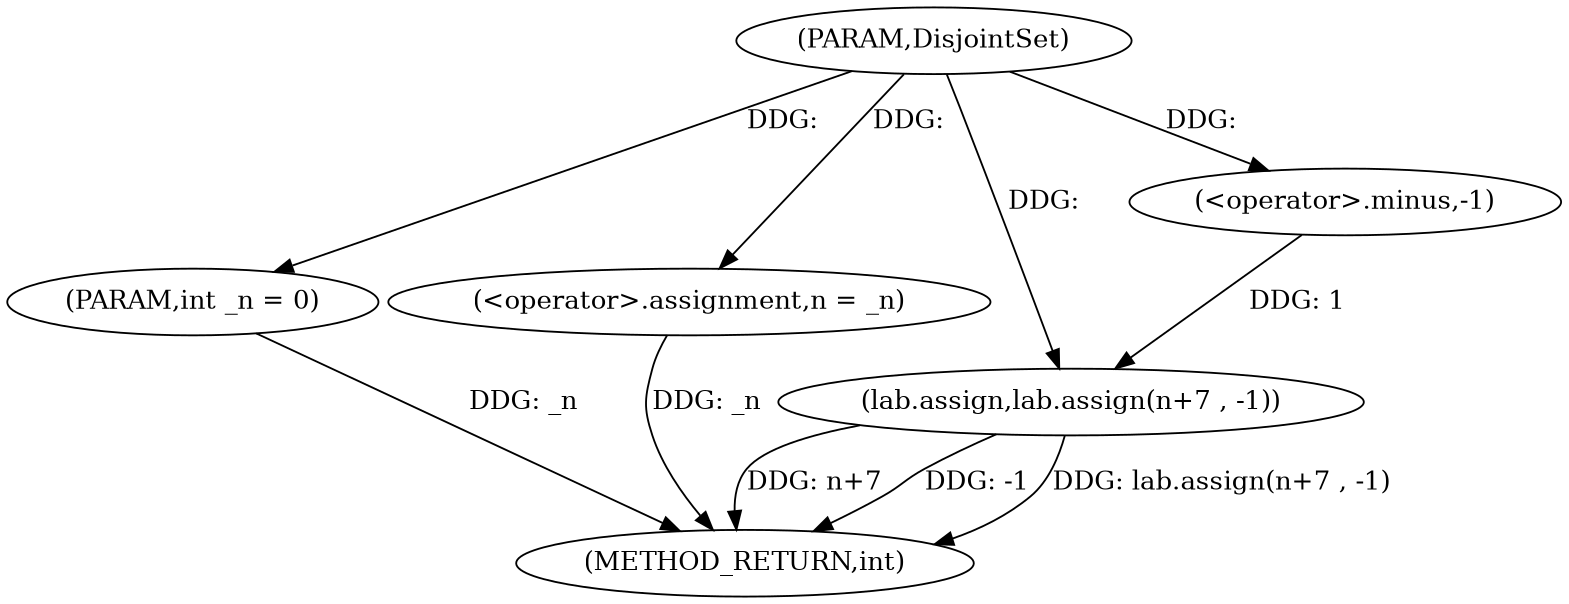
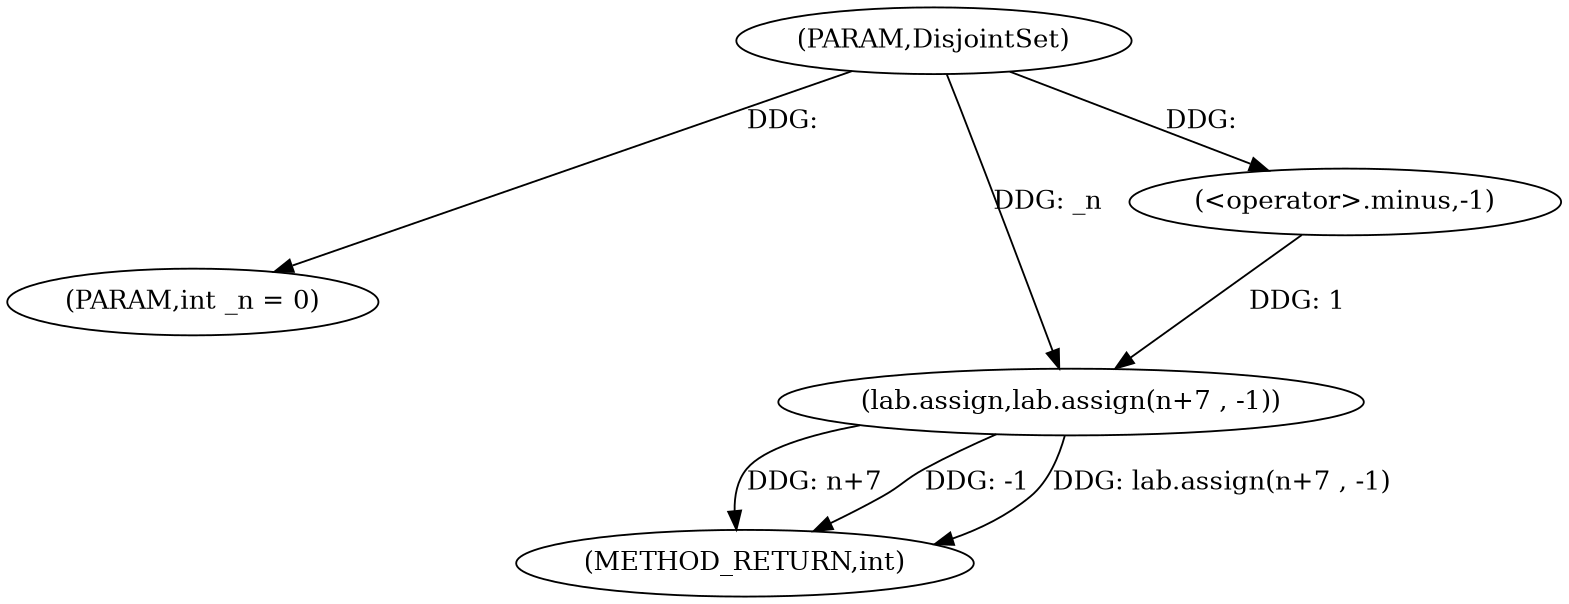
(1048, 202) -> (1048, 202)
(689, 302) -> none
(459, 428) -> none
